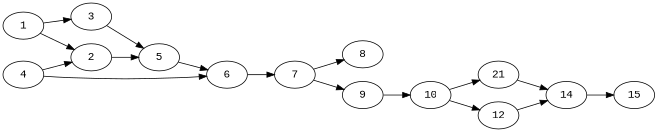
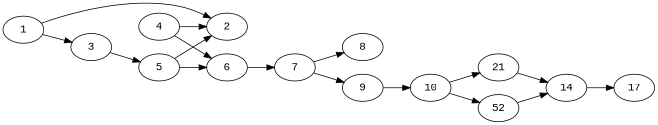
(122, 57) -> (188, 50)
(634, 95) -> (634, 88)
(499, 115) -> (499, 108)
